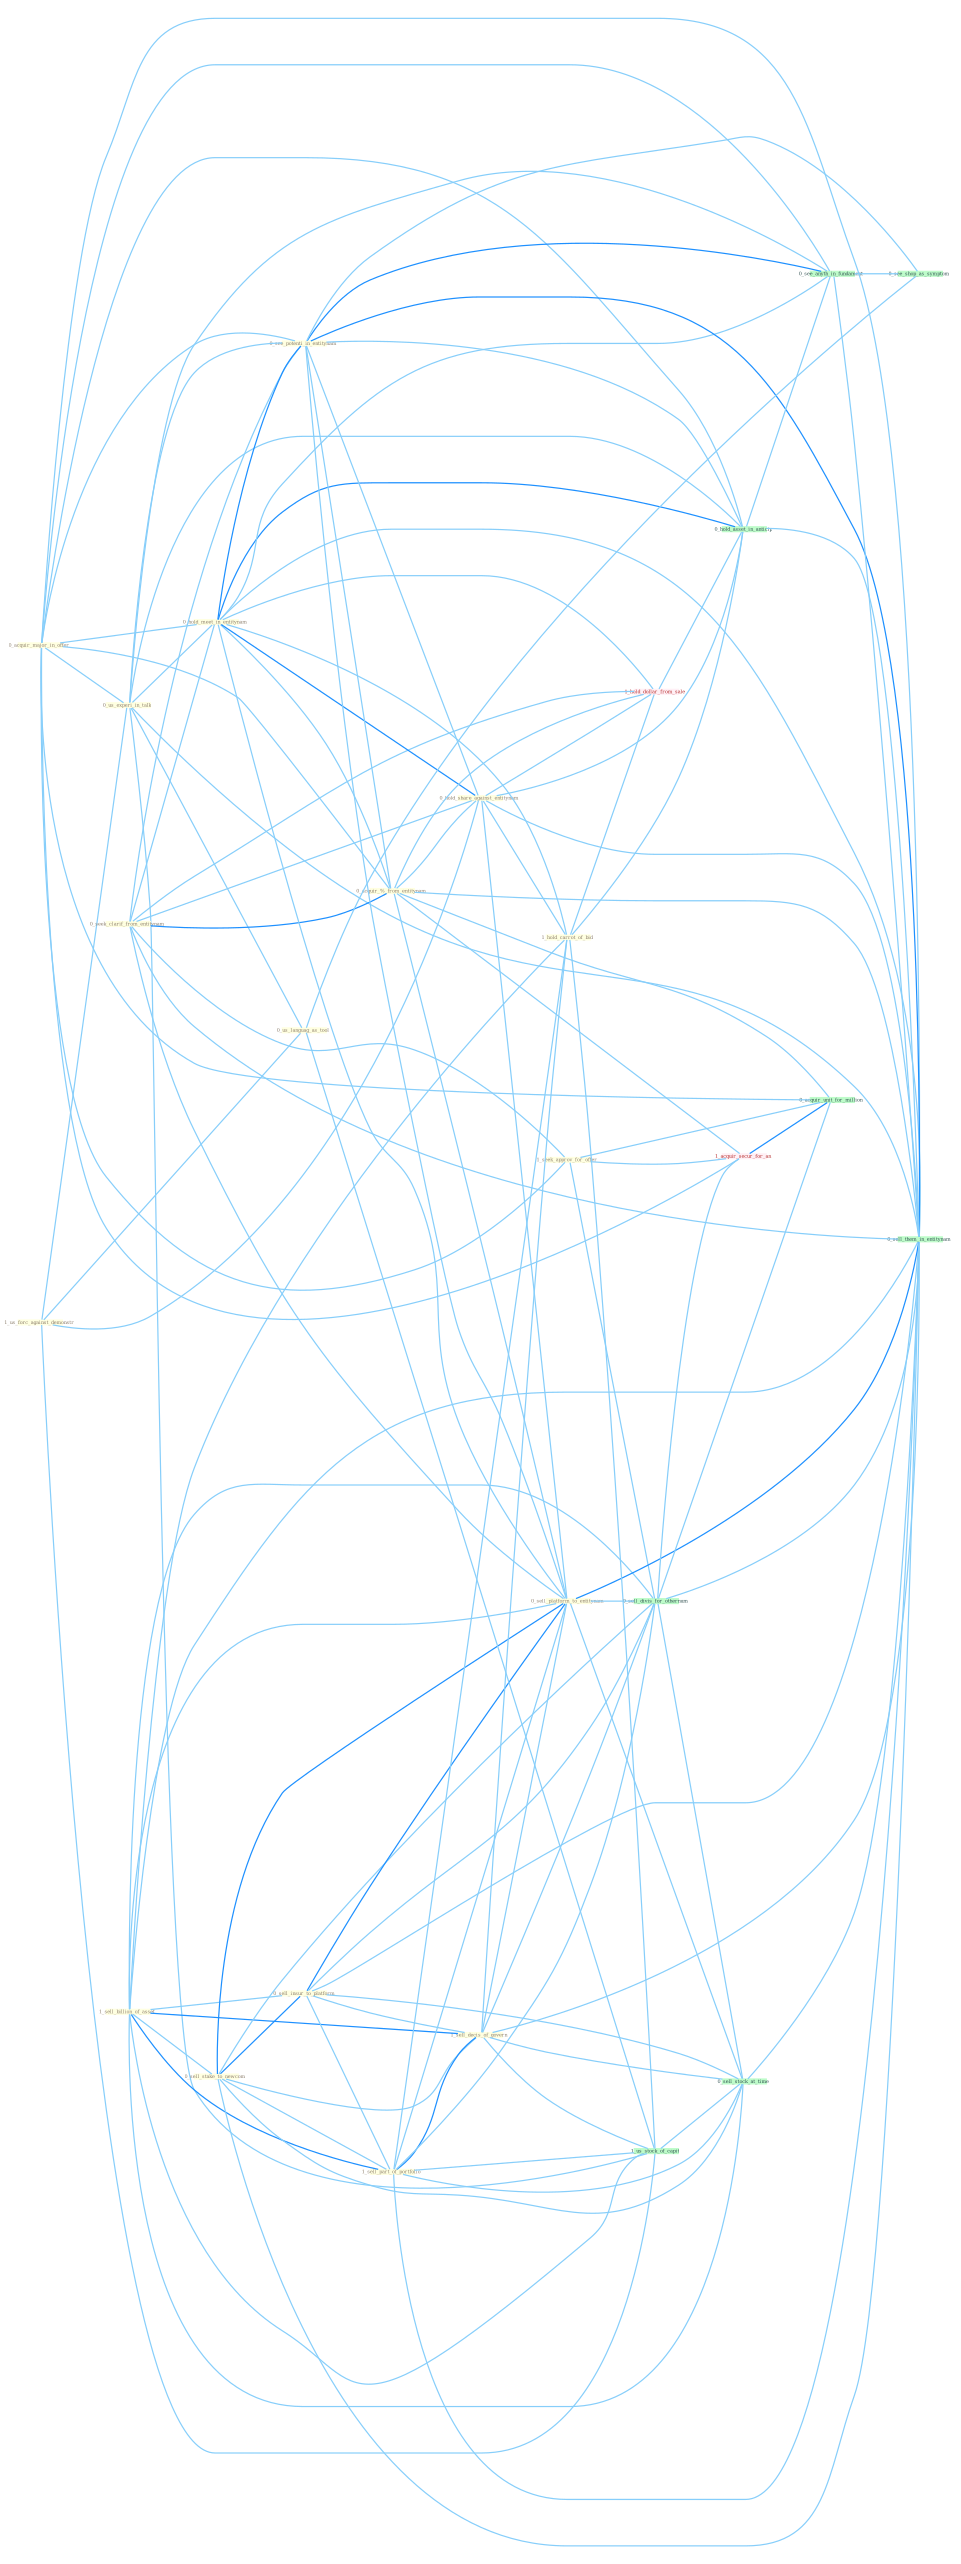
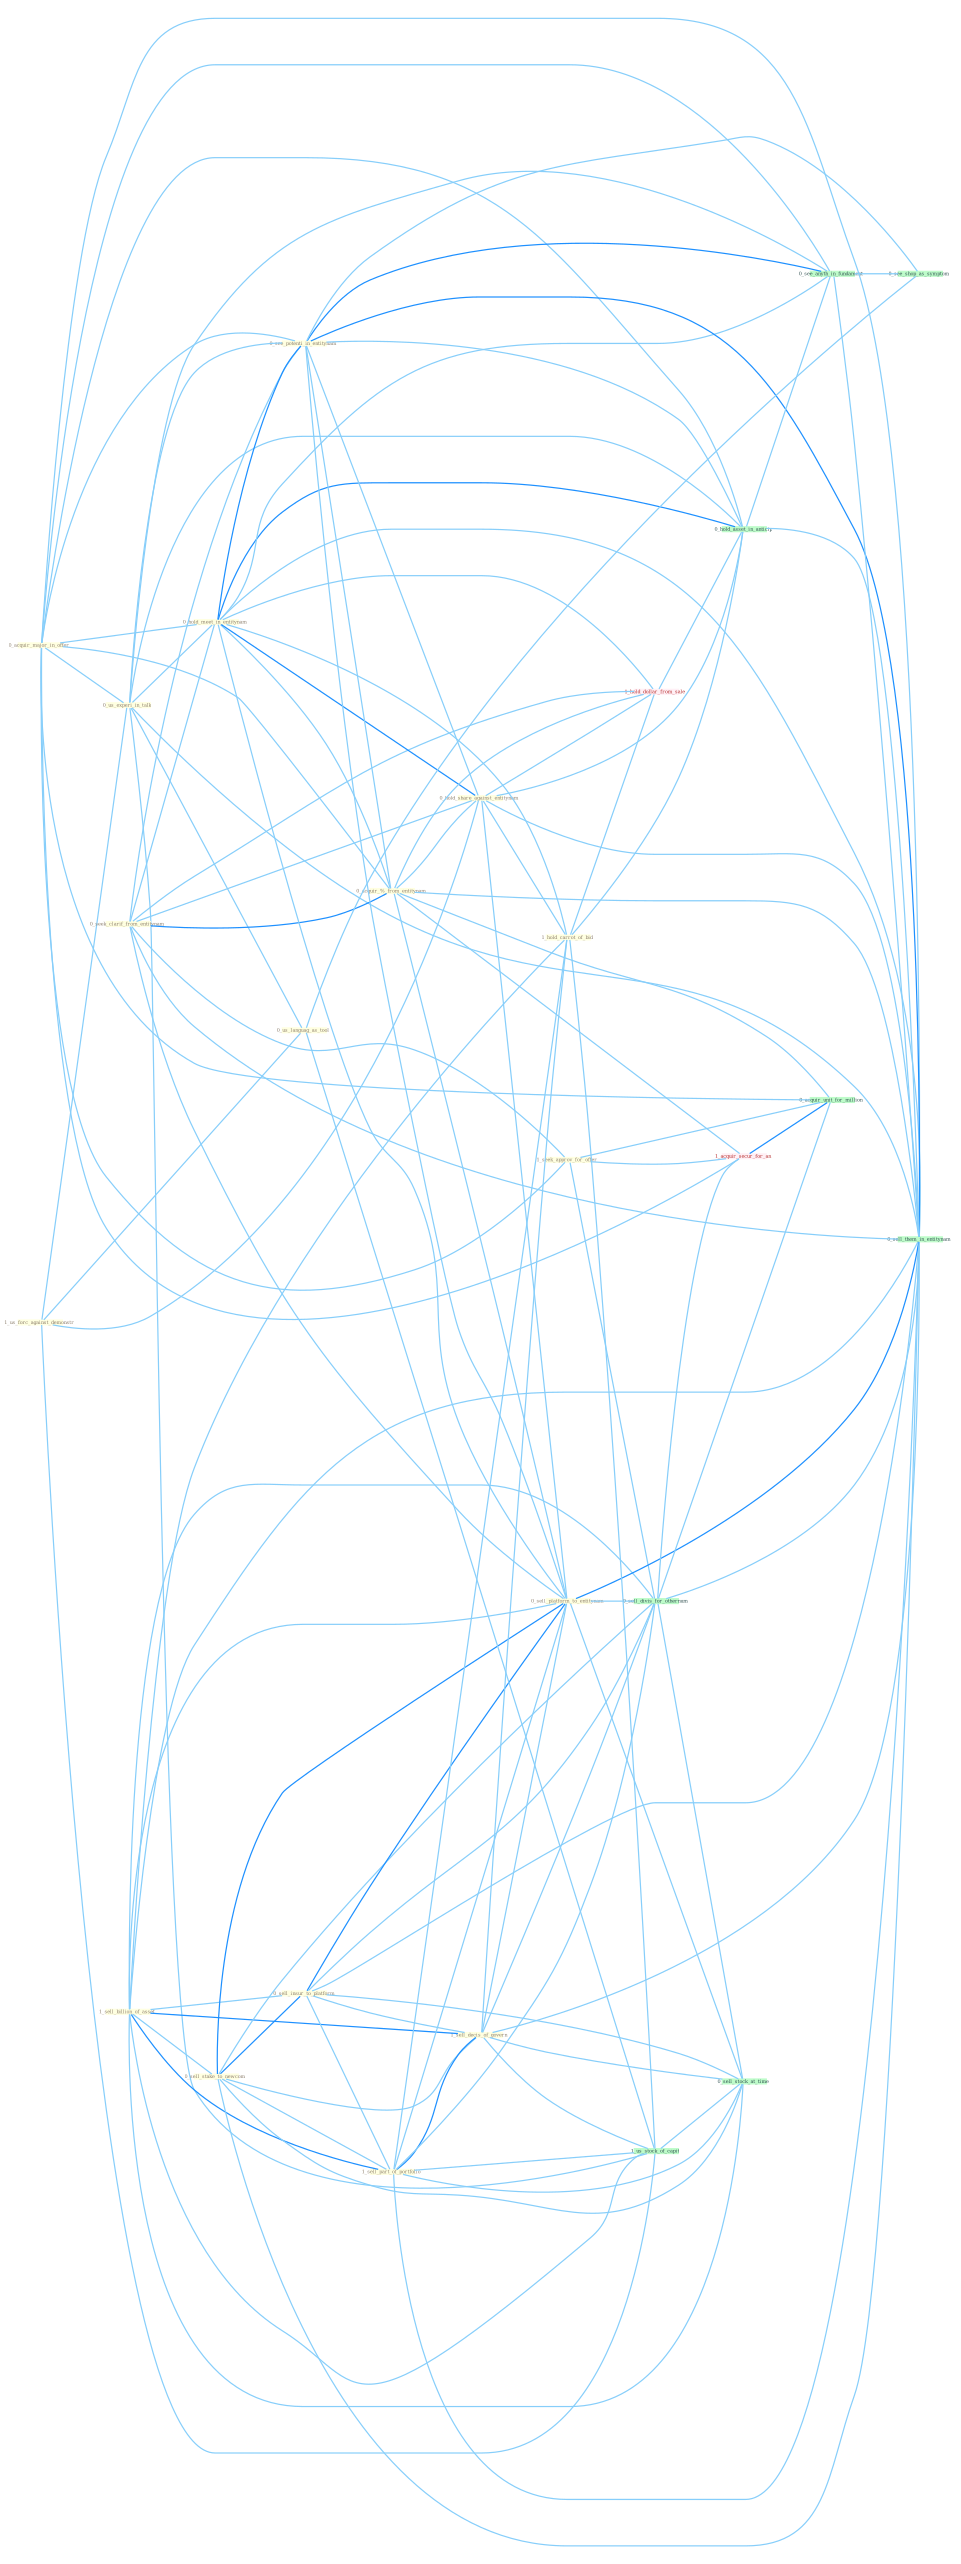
(880, 1786) -> none
